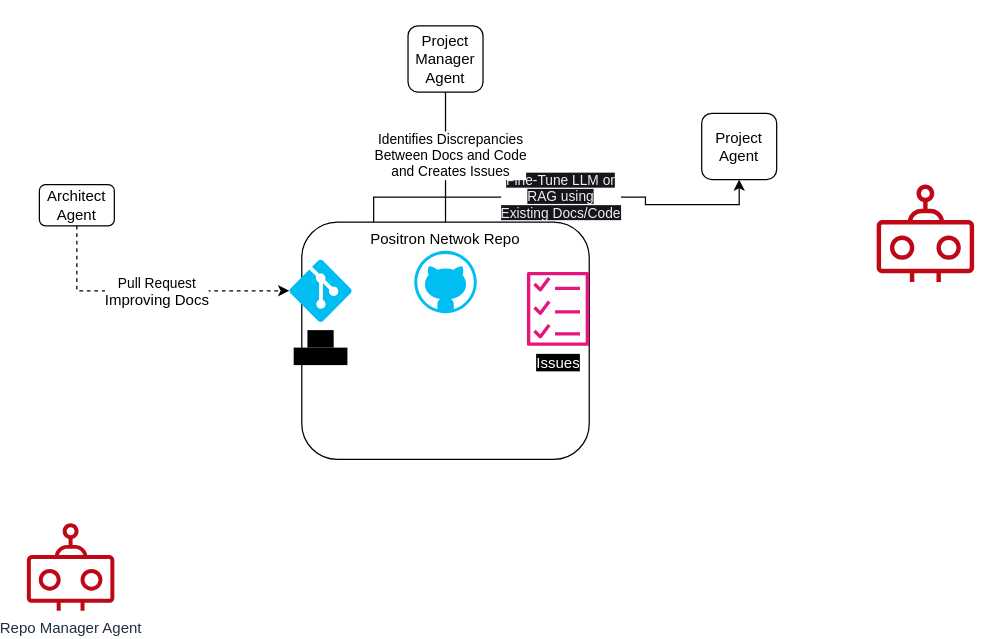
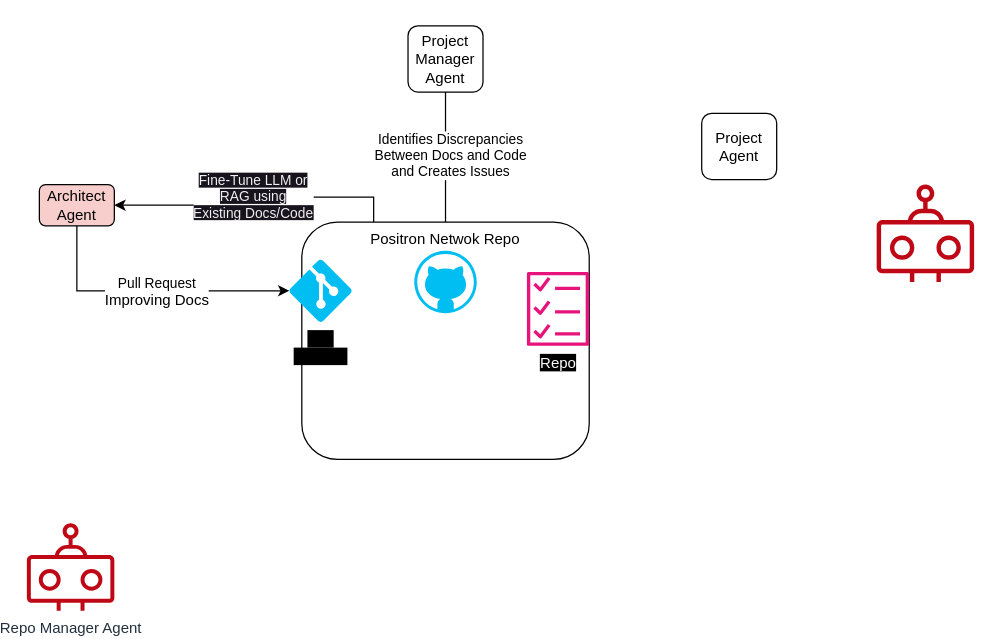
(684, 204) -> (167, 205)
(77, 205) -> (77, 205)
(77, 272) -> (77, 272)
(559, 363) -> (559, 363)
